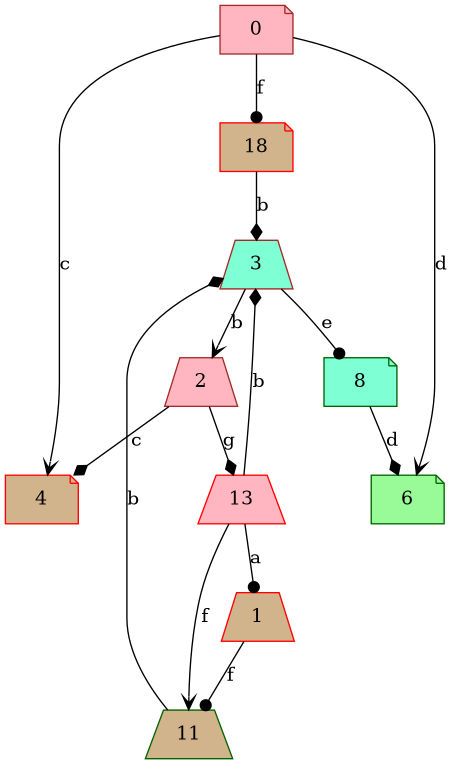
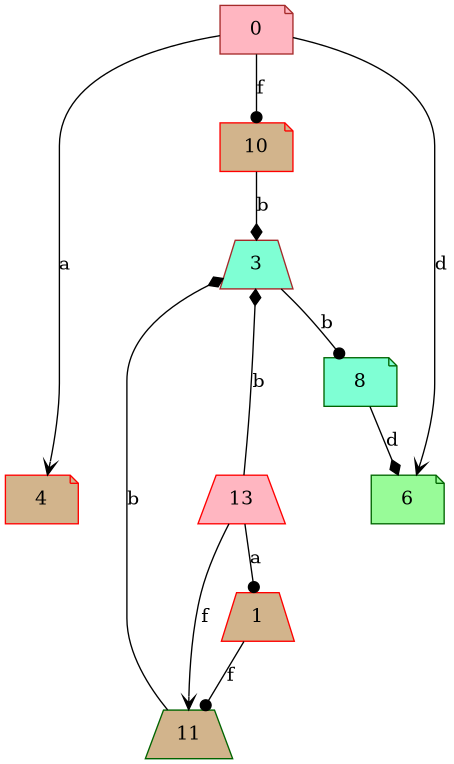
(256, 147) -> (256, 147)
(65, 265) -> (65, 265)
(327, 323) -> (327, 323)
(201, 382) -> none
